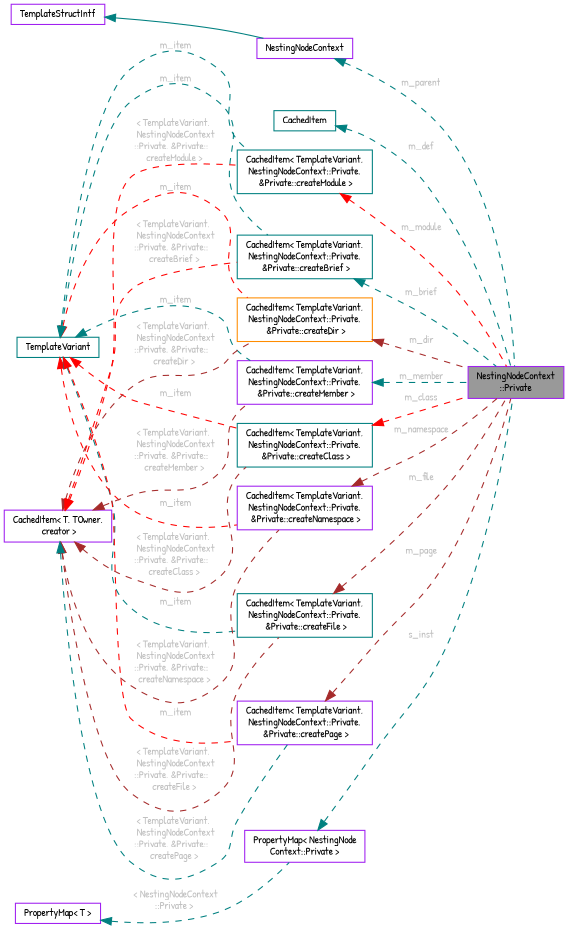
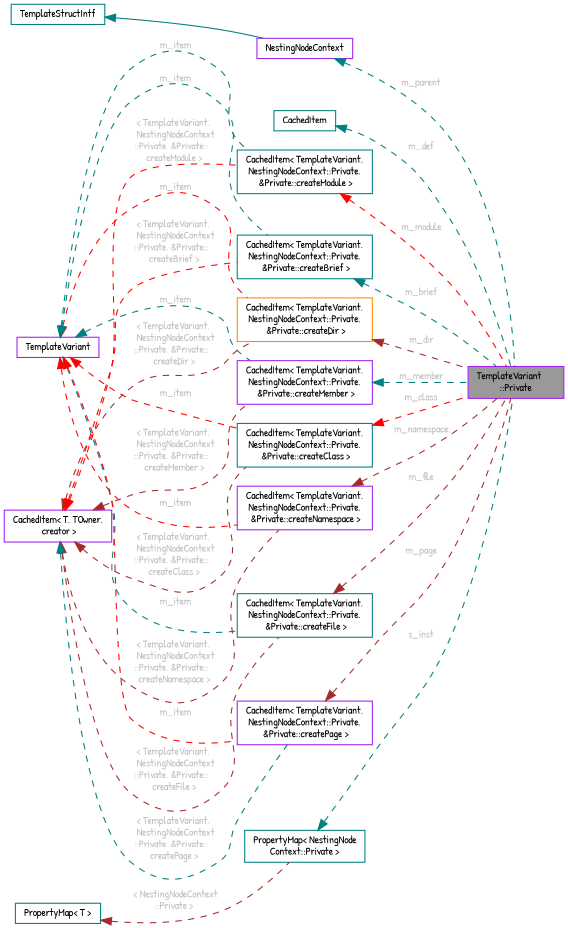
(58, 14) -> (58, 14)
(58, 347) -> (58, 347)
(516, 382) -> (516, 382)
(305, 846) -> (305, 846)
(58, 913) -> (58, 913)
(208, 915) -> (208, 915)
